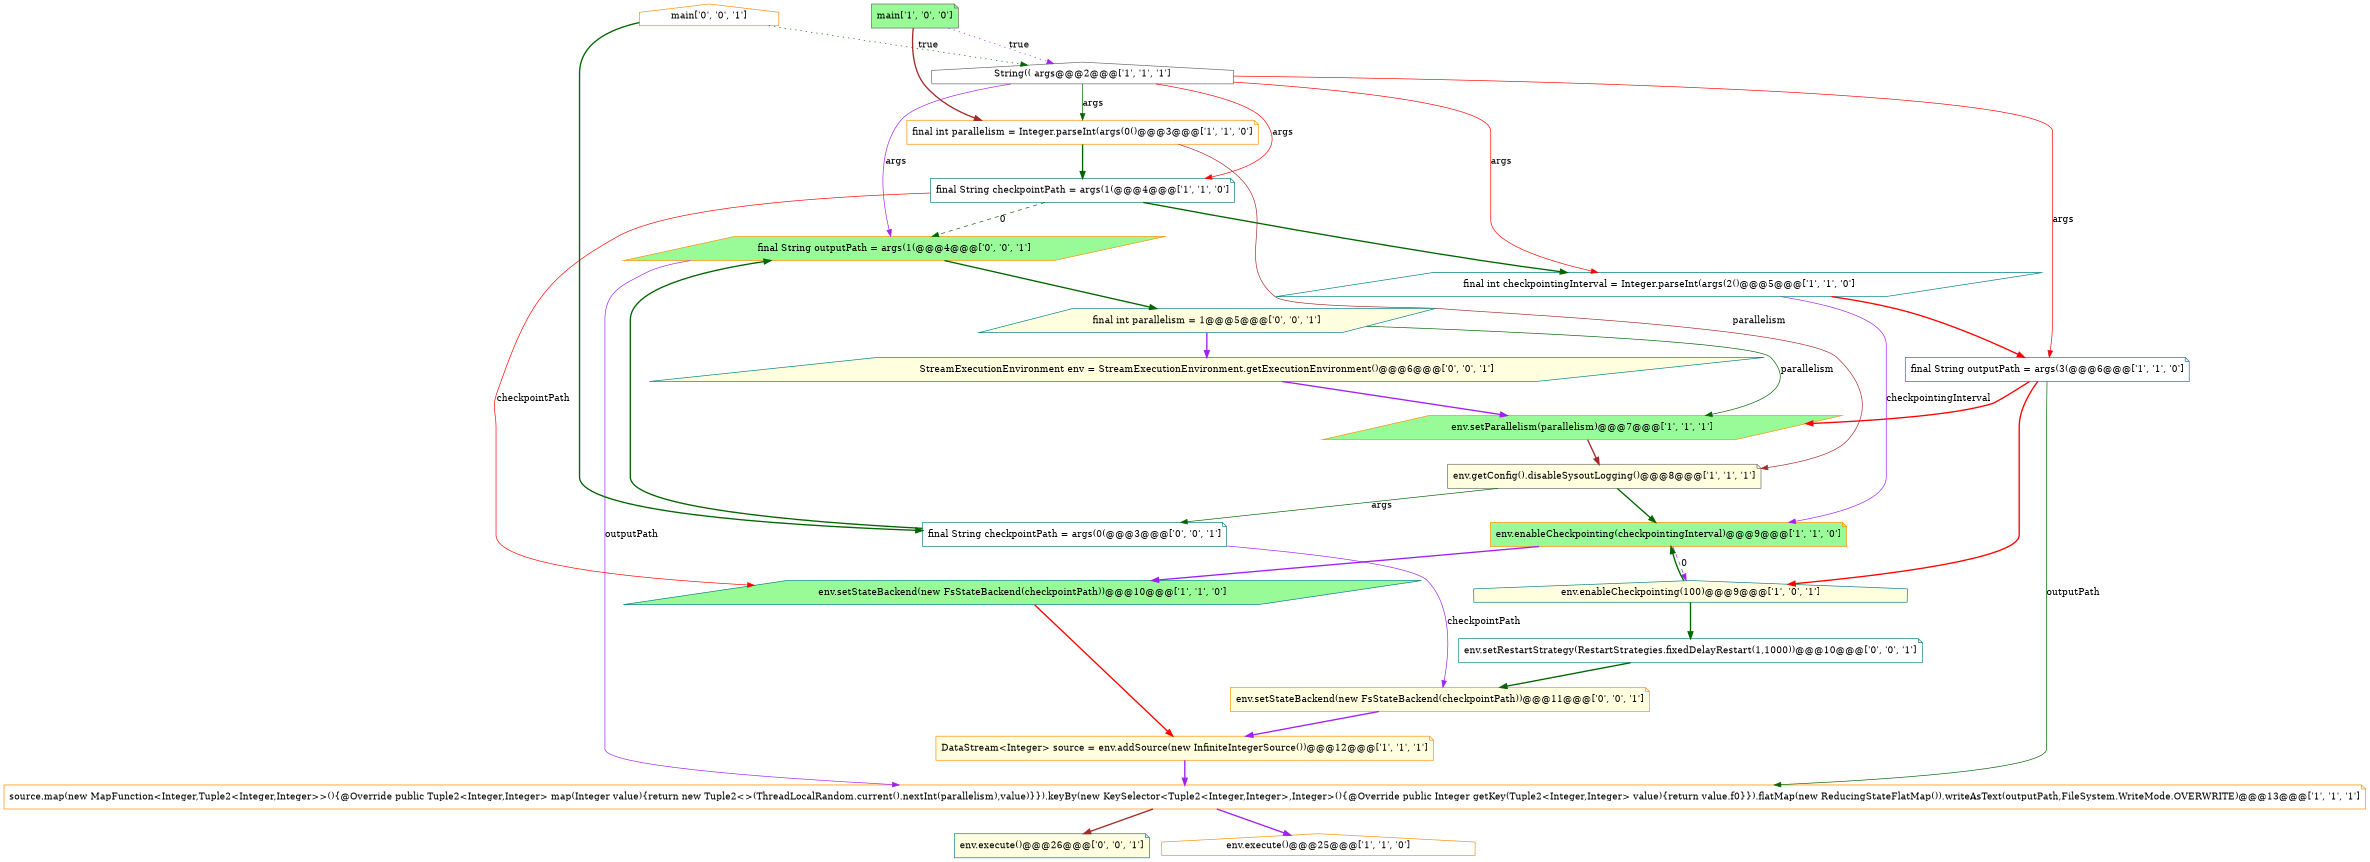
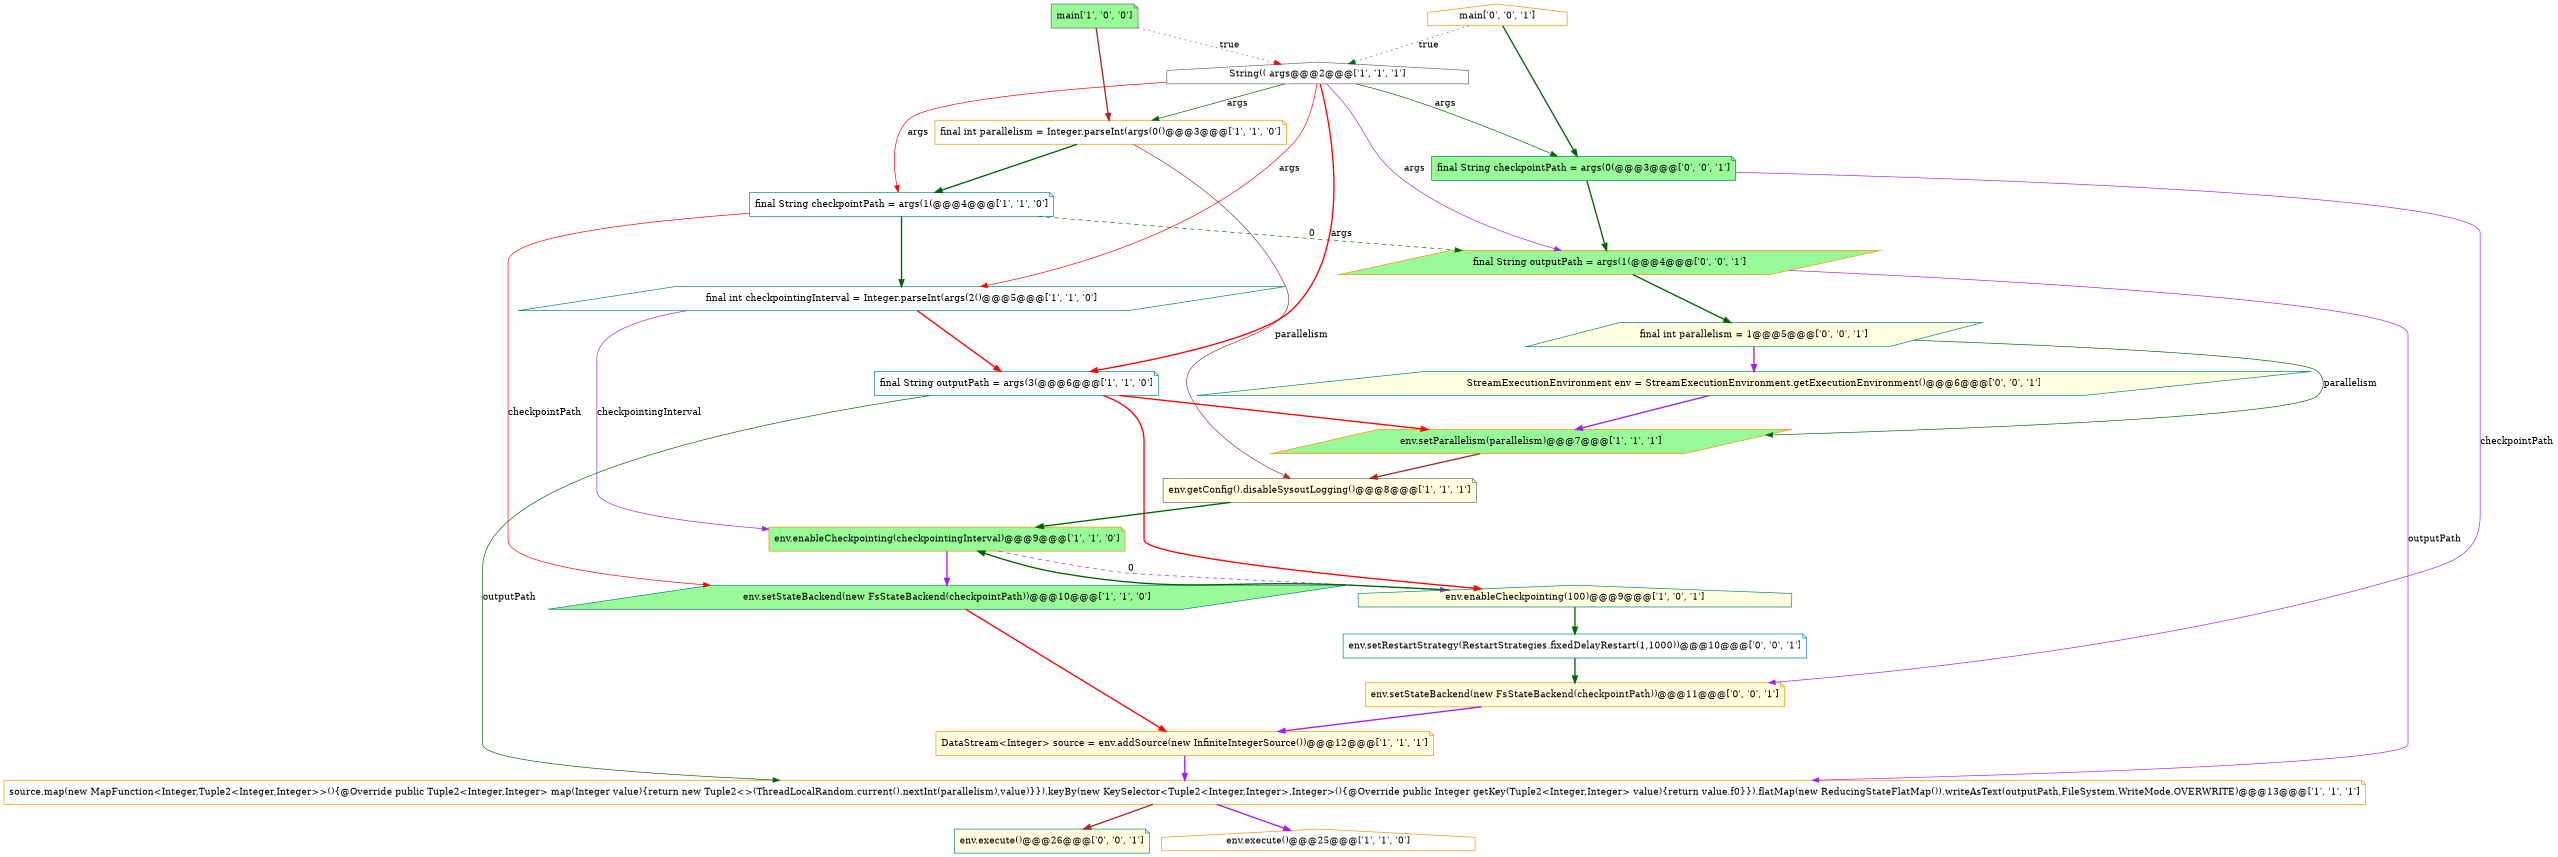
(998, 45) -> (1206, 45)
(1755, 91) -> (1302, 297)
(1343, 505) -> (1455, 115)
(1075, 534) -> (1584, 168)
